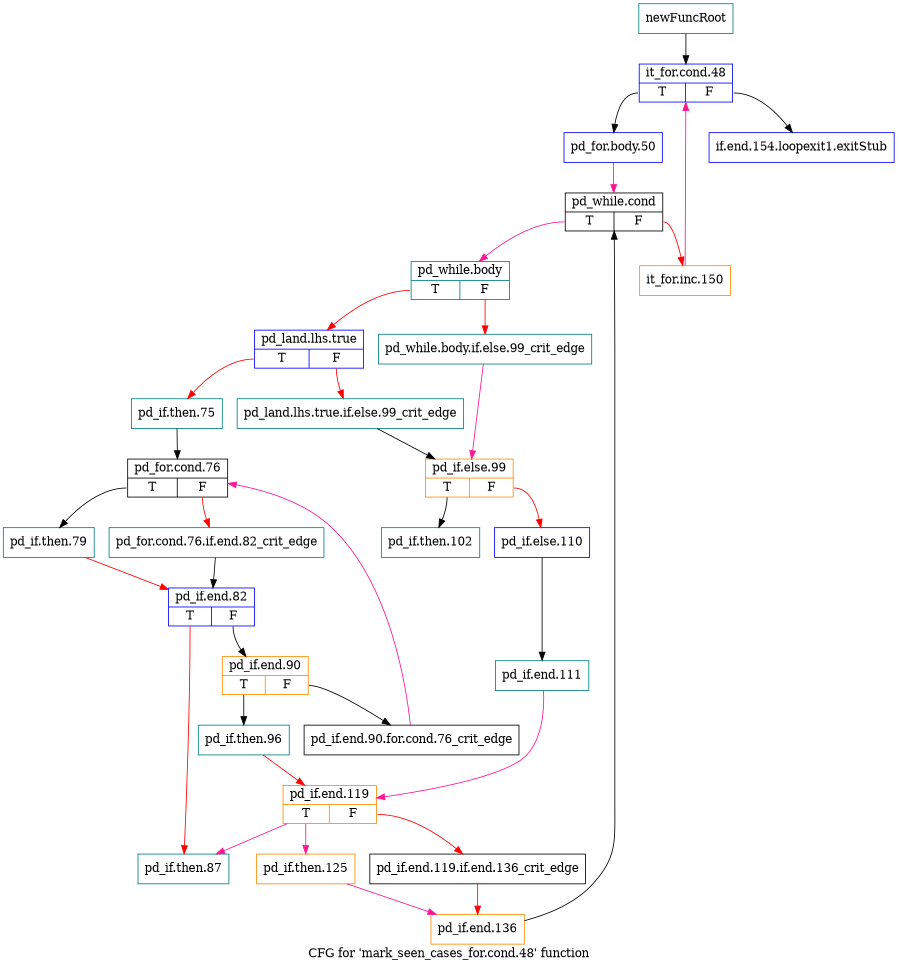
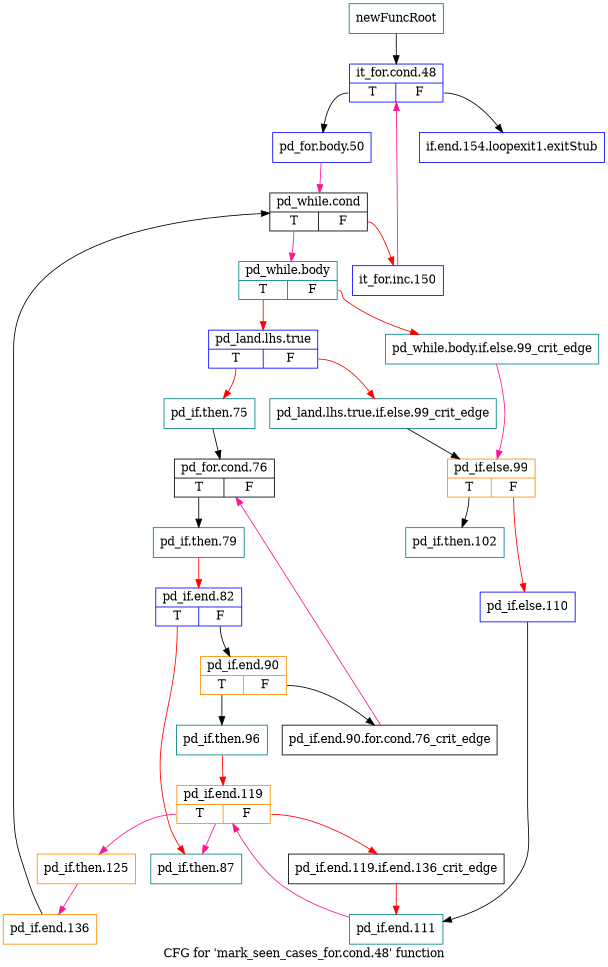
(685, 281) -> (398, 281)
(217, 543) -> none
(478, 895) -> (396, 895)
